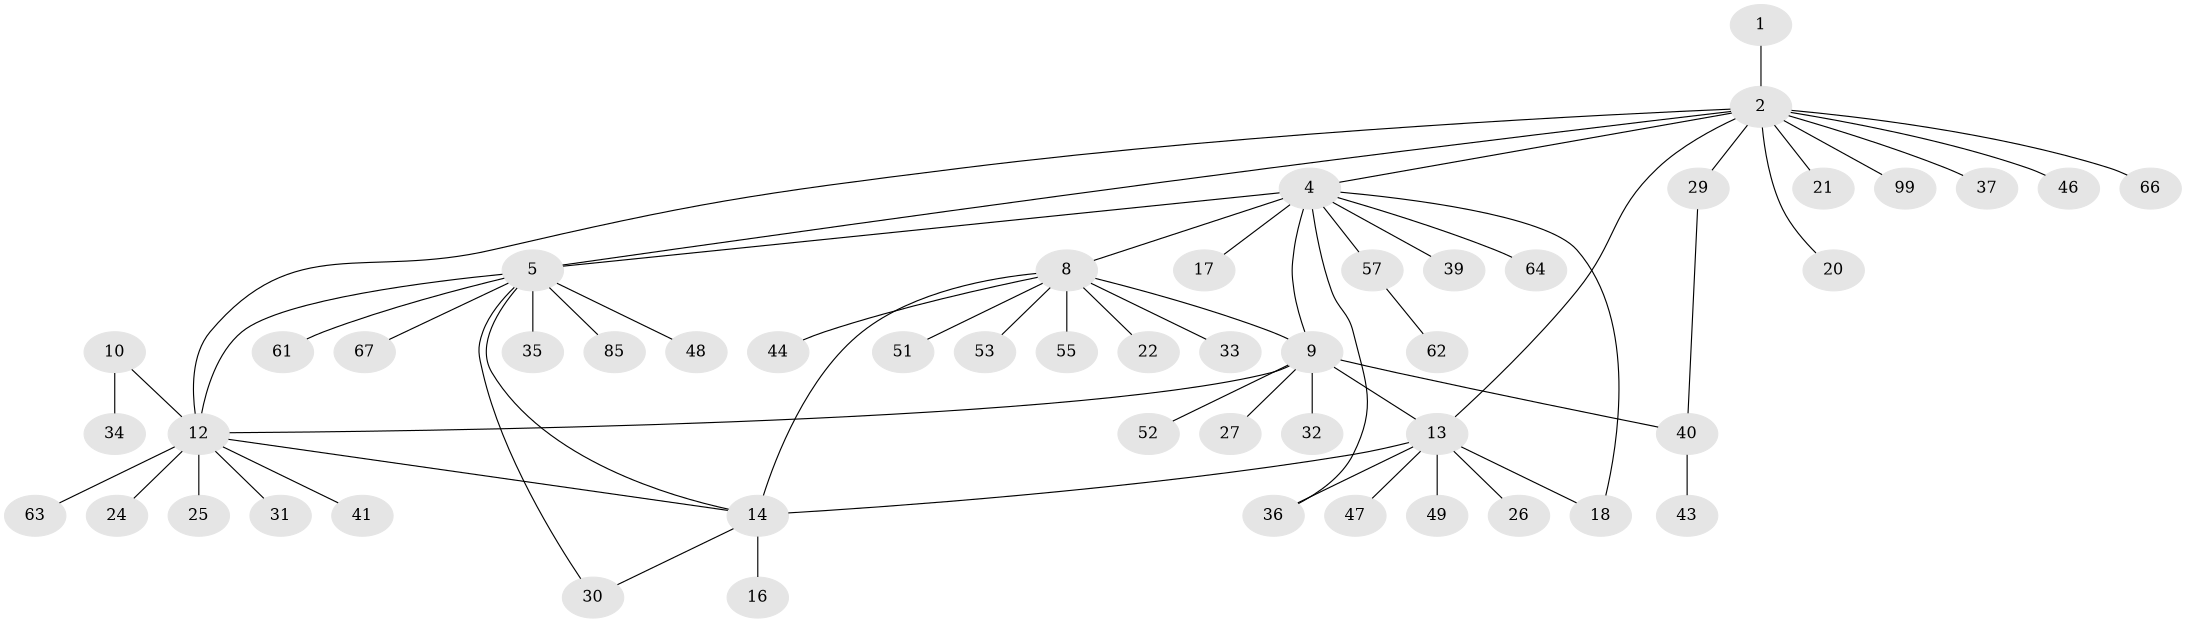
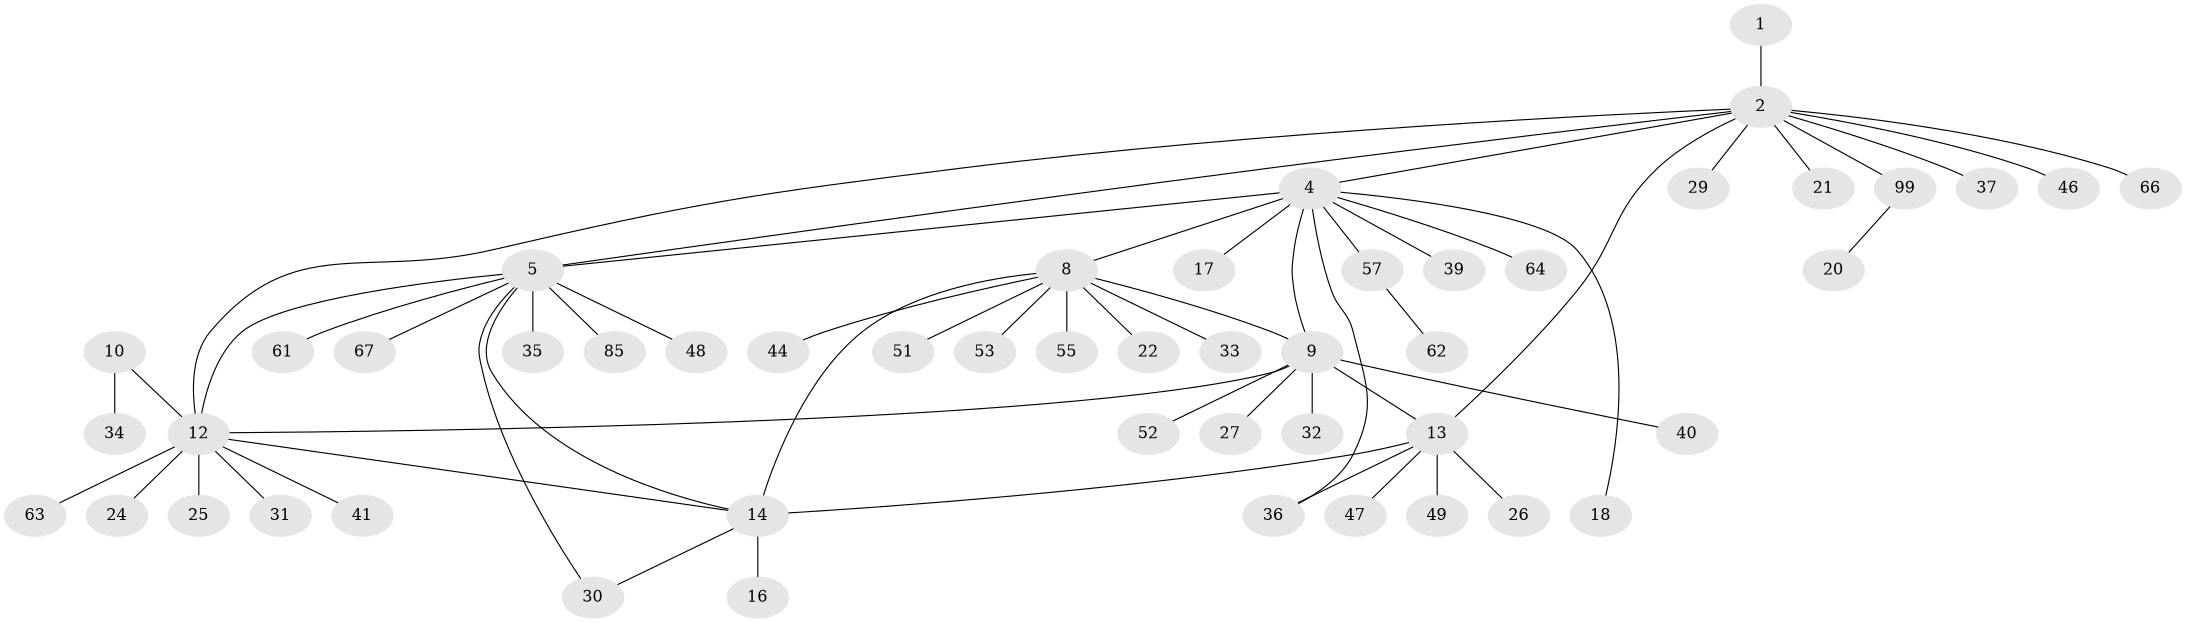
(1777, 196) -> (1869, 230)
(1693, 311) -> none
(1519, 475) -> none
(1687, 516) -> none
